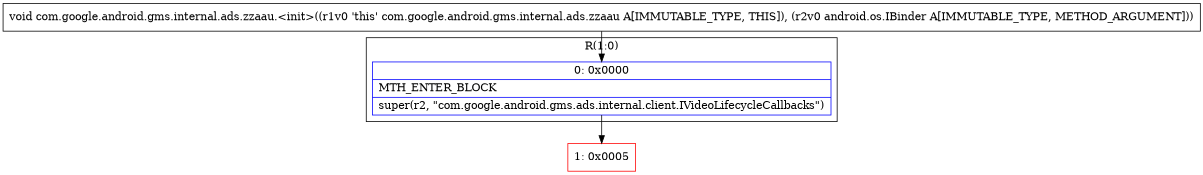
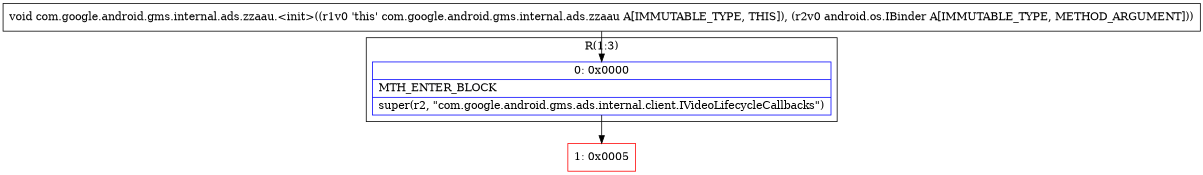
(602, 47) -> (602, 47)
